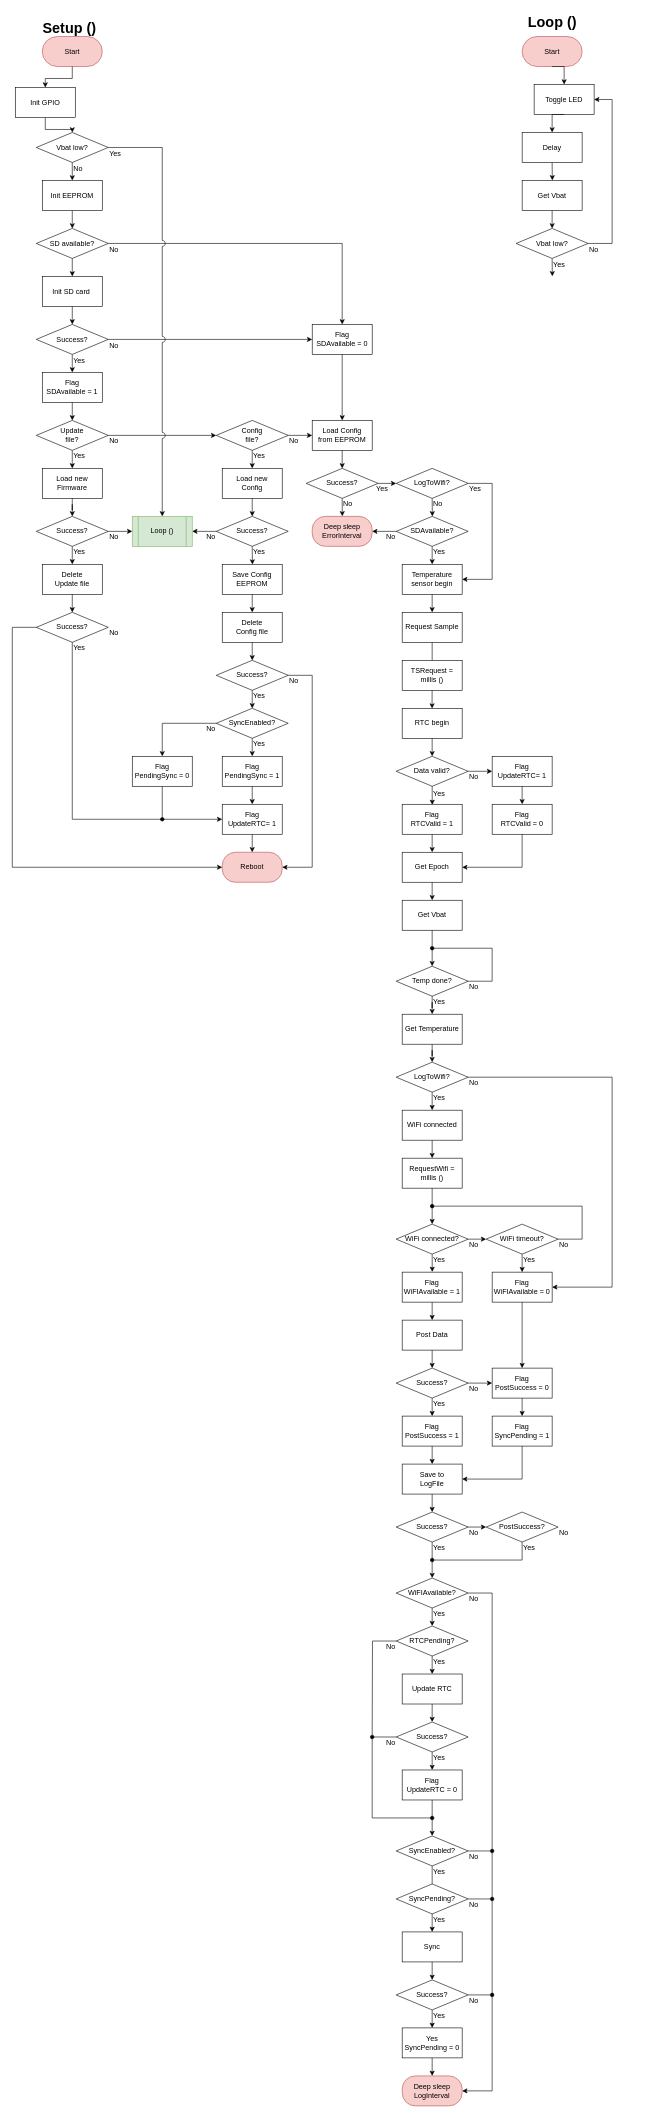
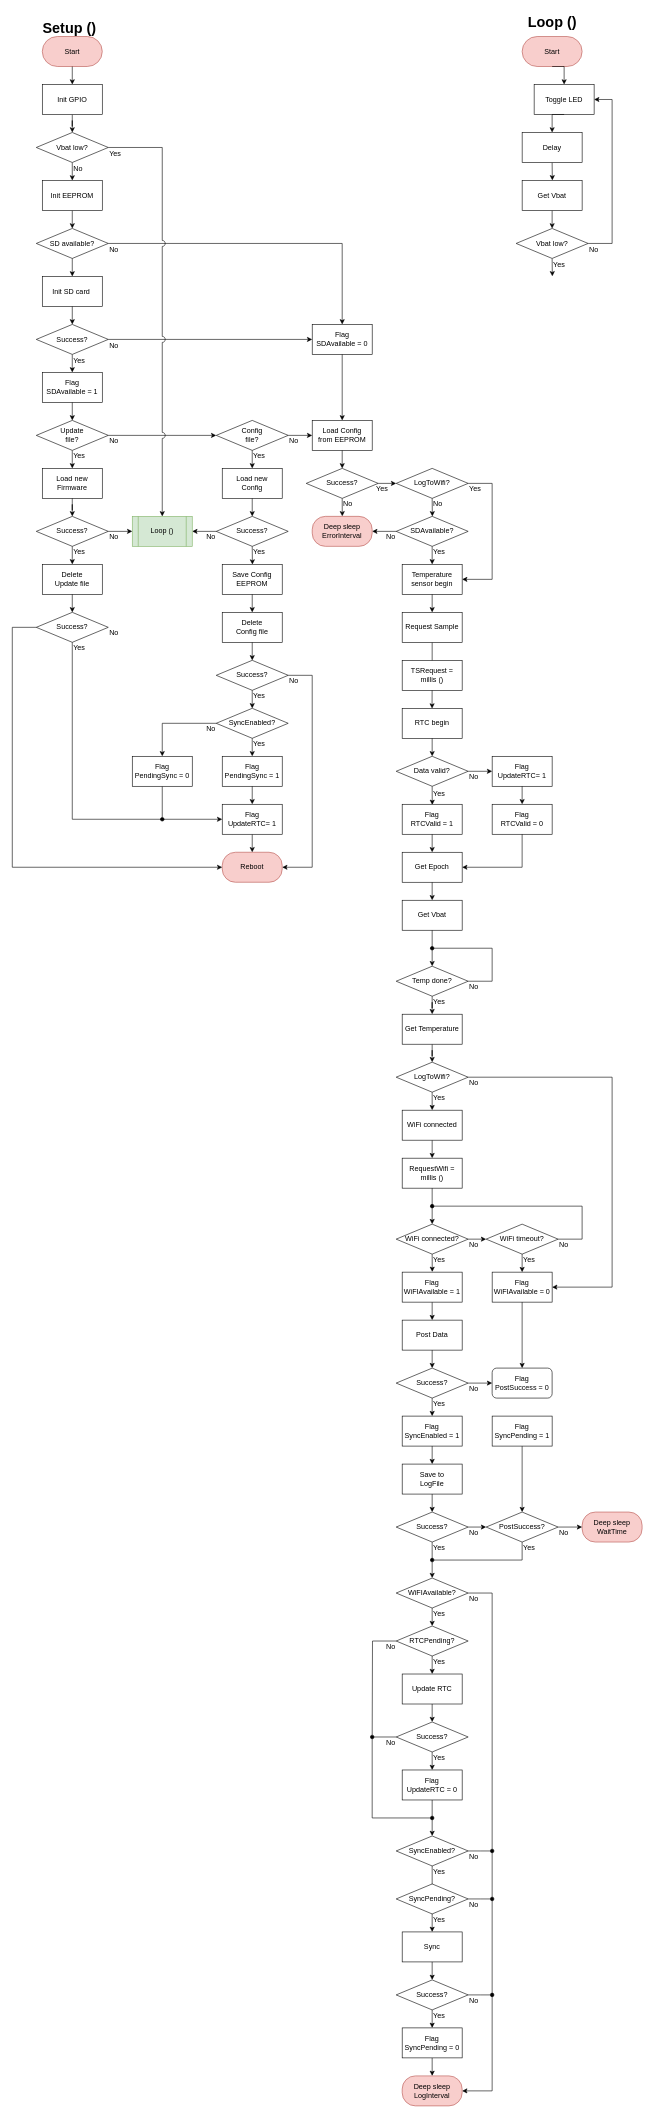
(45, 102) -> (72, 99)
(522, 1383) -> (522, 1383)
(522, 1410) -> none
(432, 1431) -> (432, 1431)
(467, 1479) -> (522, 1506)
none -> (576, 1527)
none -> (612, 1527)
(432, 2043) -> (432, 2043)
